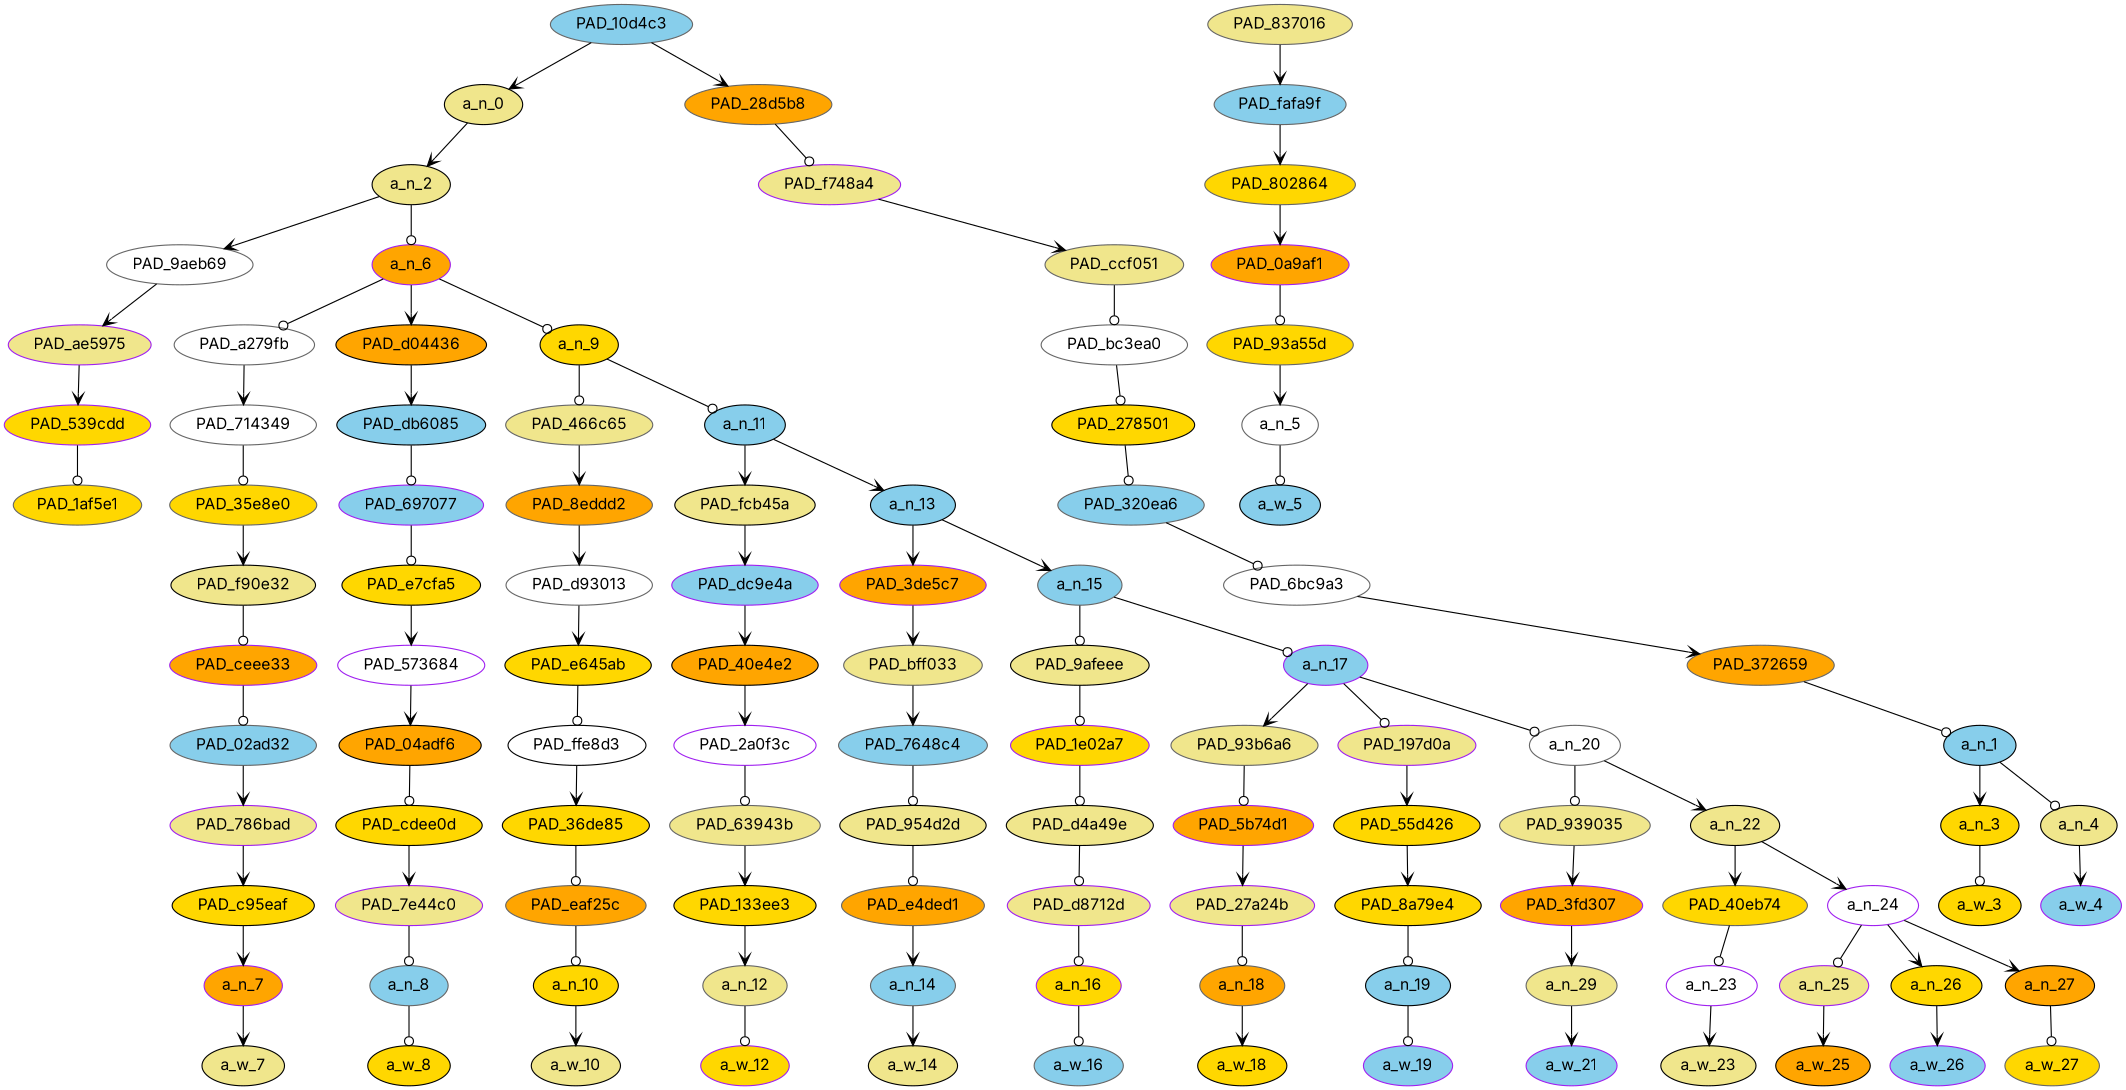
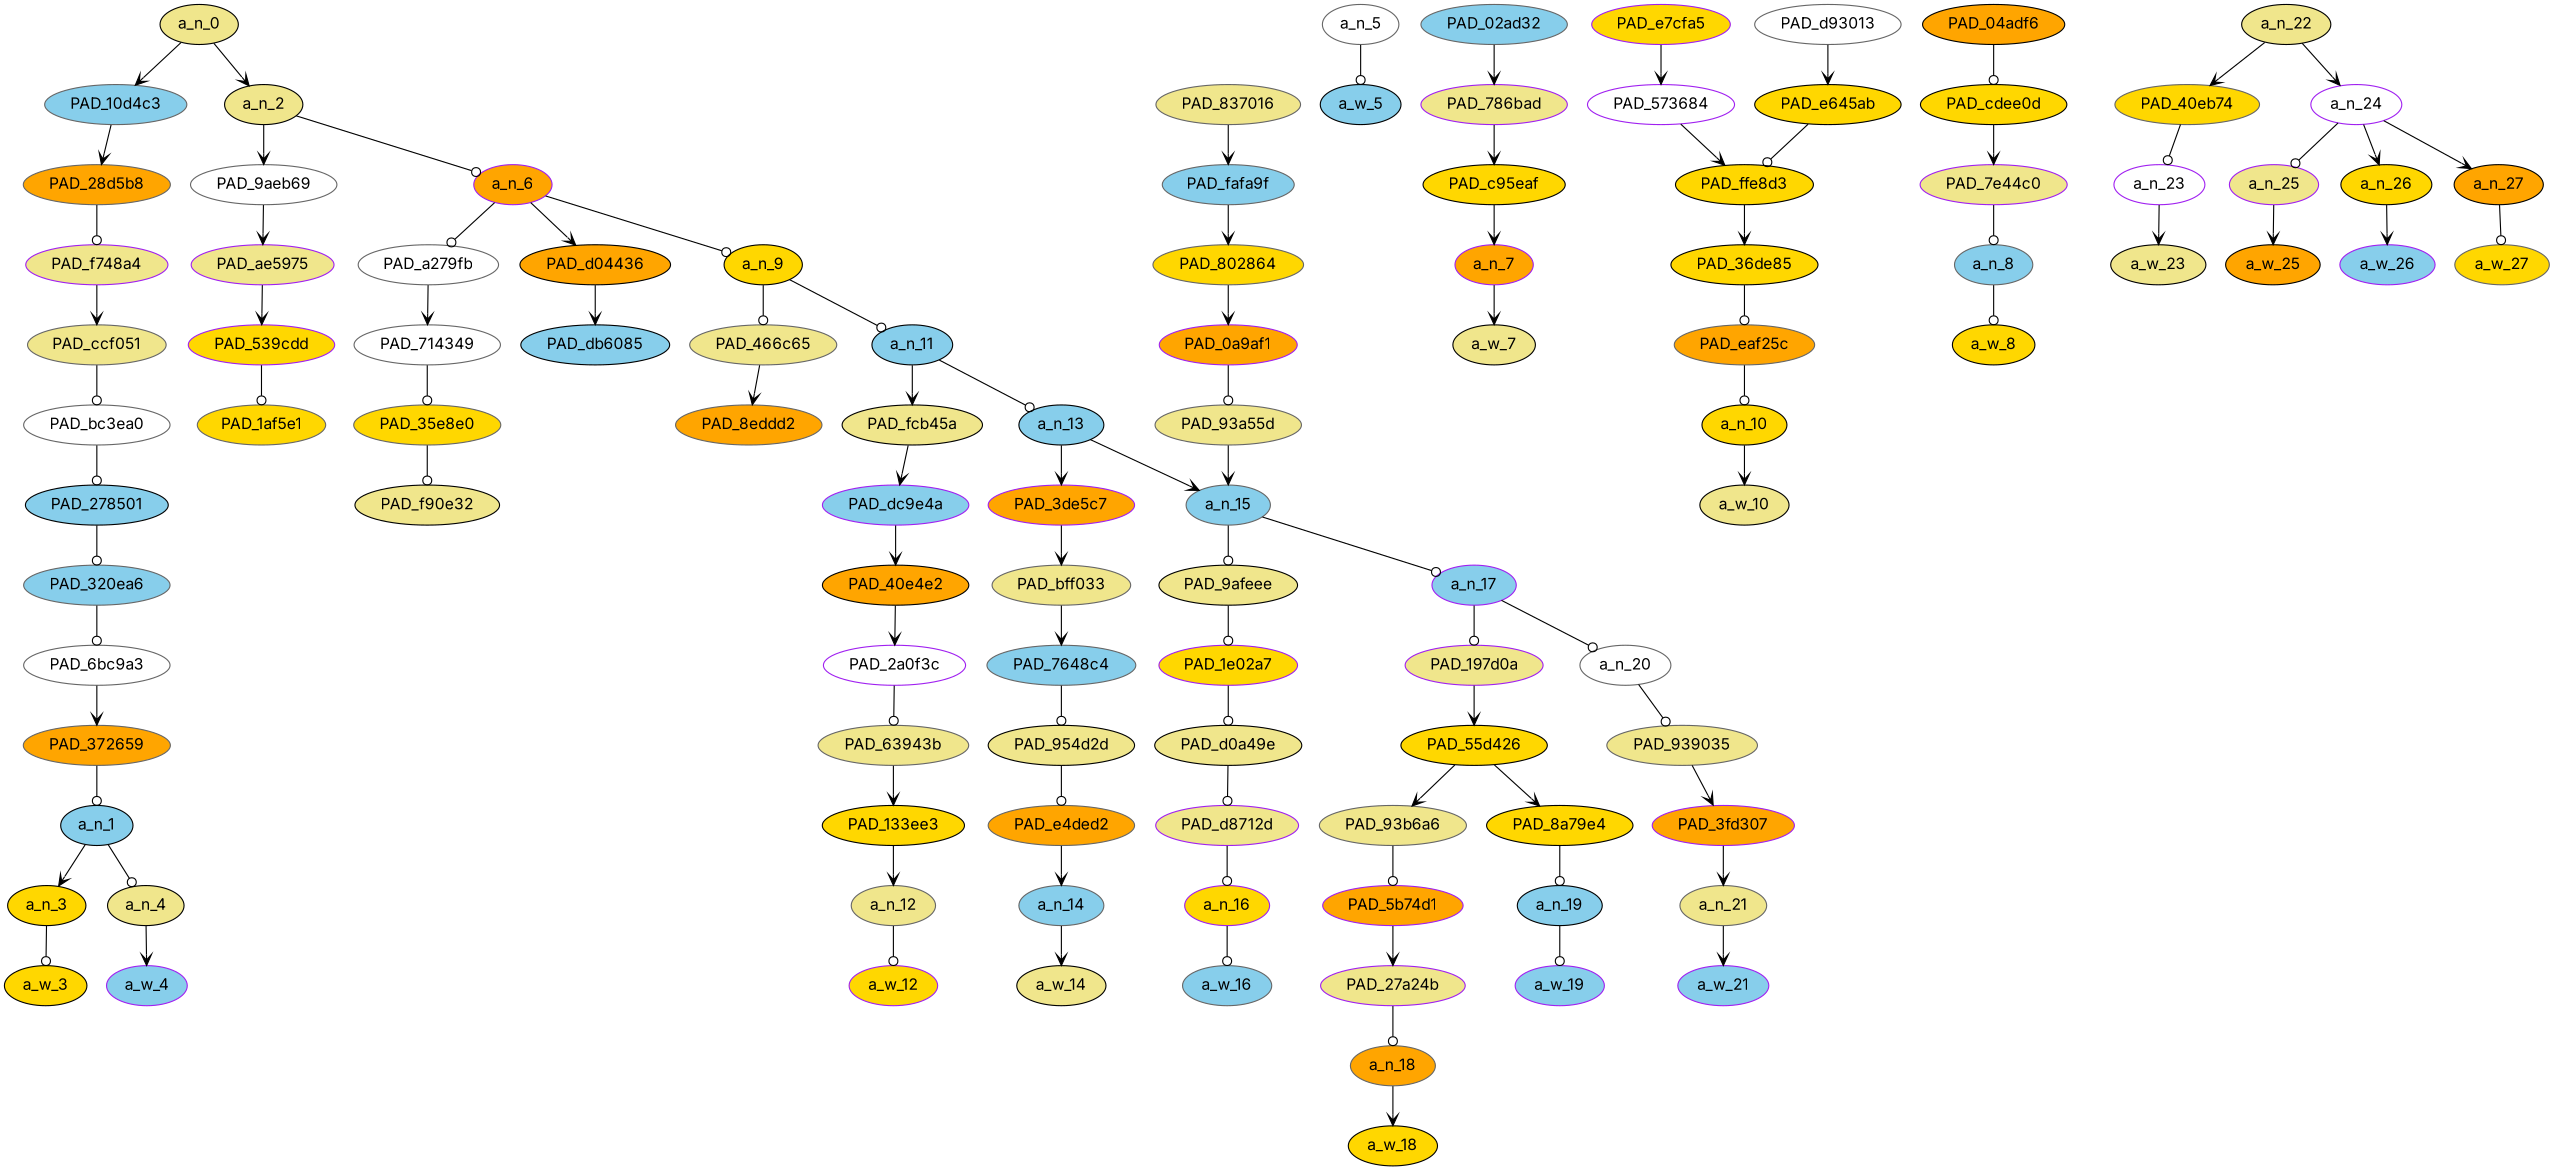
(555, 63) -> (162, 60)
(1280, 345) -> (1228, 425)
(1280, 379) -> (1228, 460)
(1123, 425) -> (97, 505)
(823, 462) -> (982, 383)
(411, 505) -> none
(243, 540) -> (427, 461)
(579, 540) -> none
(411, 585) -> (1661, 24)
(243, 665) -> none
(411, 700) -> (1699, 141)
(1290, 701) -> (1438, 782)
(577, 745) -> (1744, 185)
(1650, 783) -> none
(1080, 825) -> (1228, 745)
(913, 906) -> (1061, 825)
(1572, 986) -> (1723, 906)
